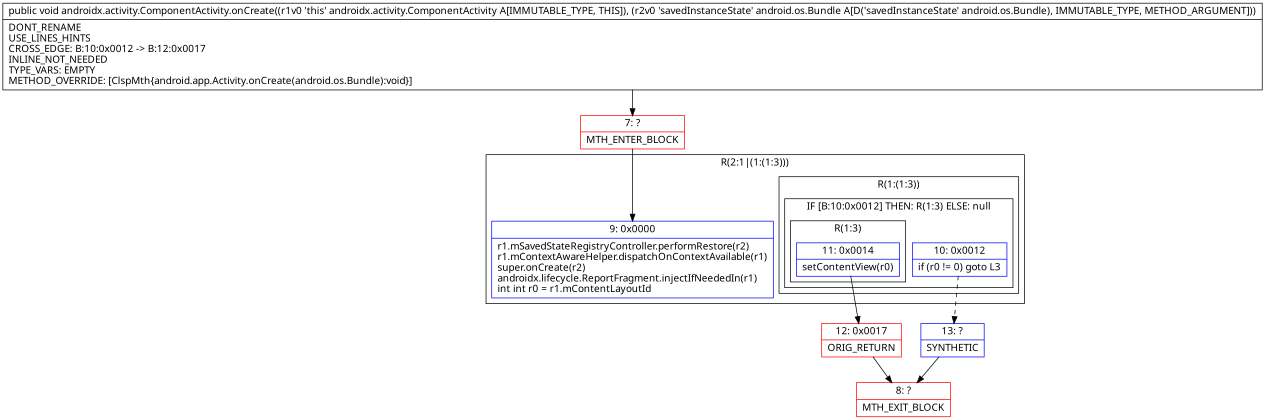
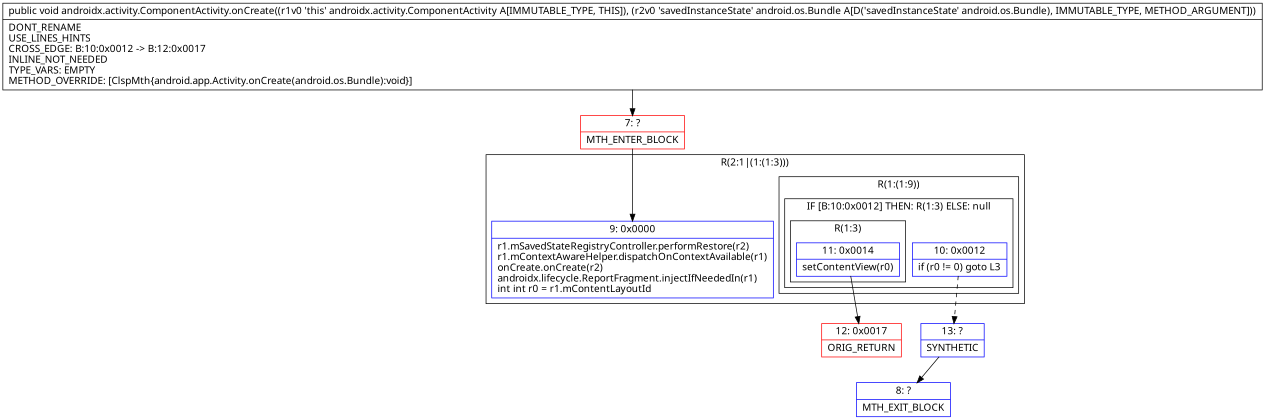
(899, 185) -> (899, 185)
(542, 268) -> (550, 268)
(880, 367) -> none
(903, 400) -> (903, 400)
